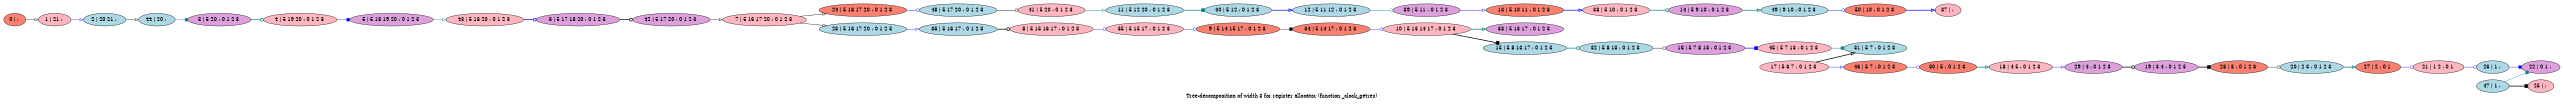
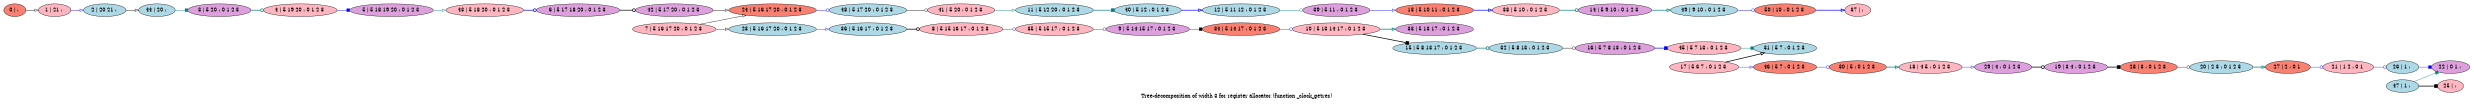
(715, 20) -> (719, 10)
(1238, 29) -> (1148, 29)
